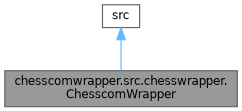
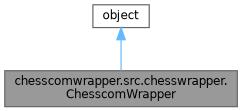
(121, 16) -> (121, 16)
